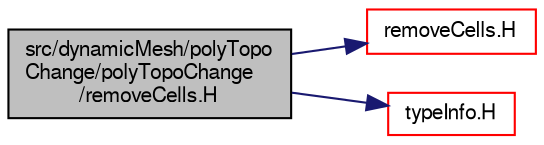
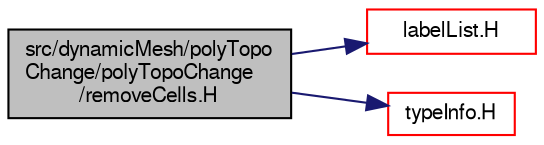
(451, 32) -> (451, 32)
